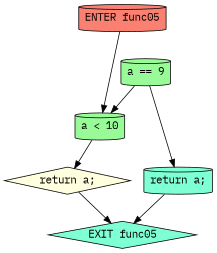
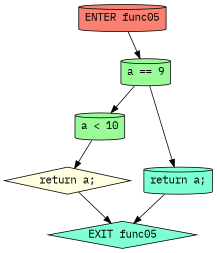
(112, 69) -> (133, 42)
